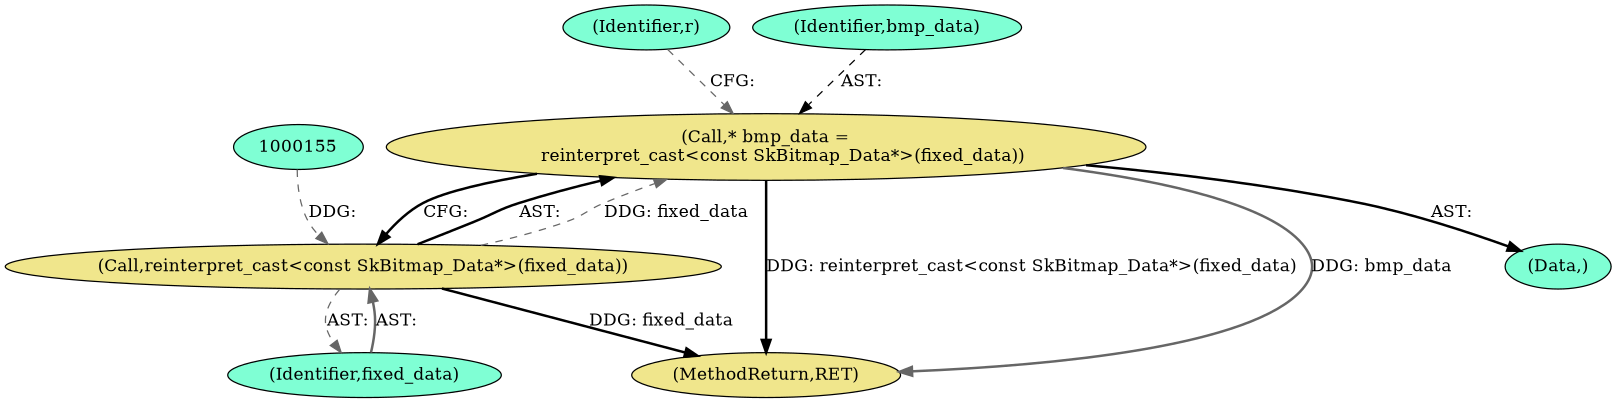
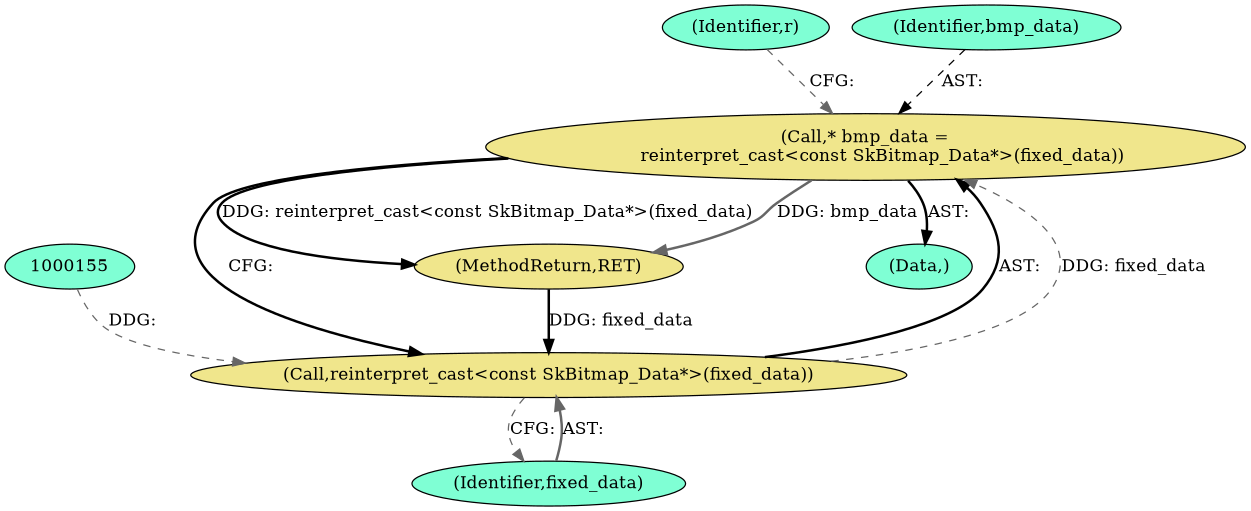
(351, 321) -> (536, 429)
(563, 321) -> (549, 315)
